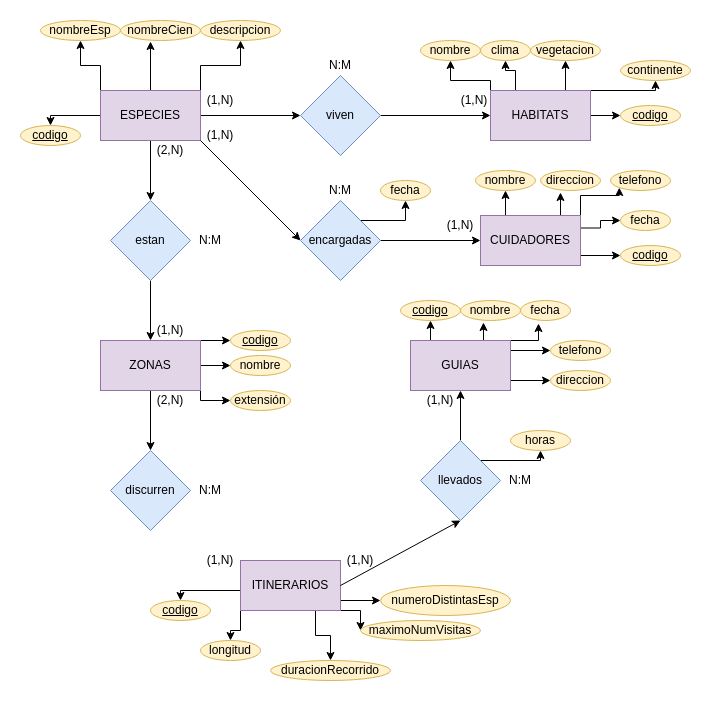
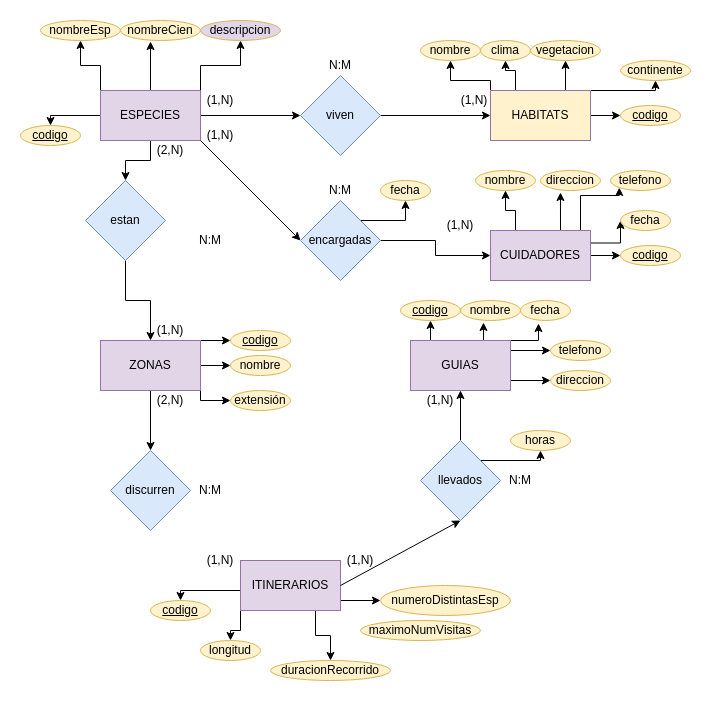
(241, 31) -> (241, 31)
(541, 116) -> (541, 116)
(151, 241) -> (126, 221)
(531, 241) -> (541, 256)
(357, 611) -> none
